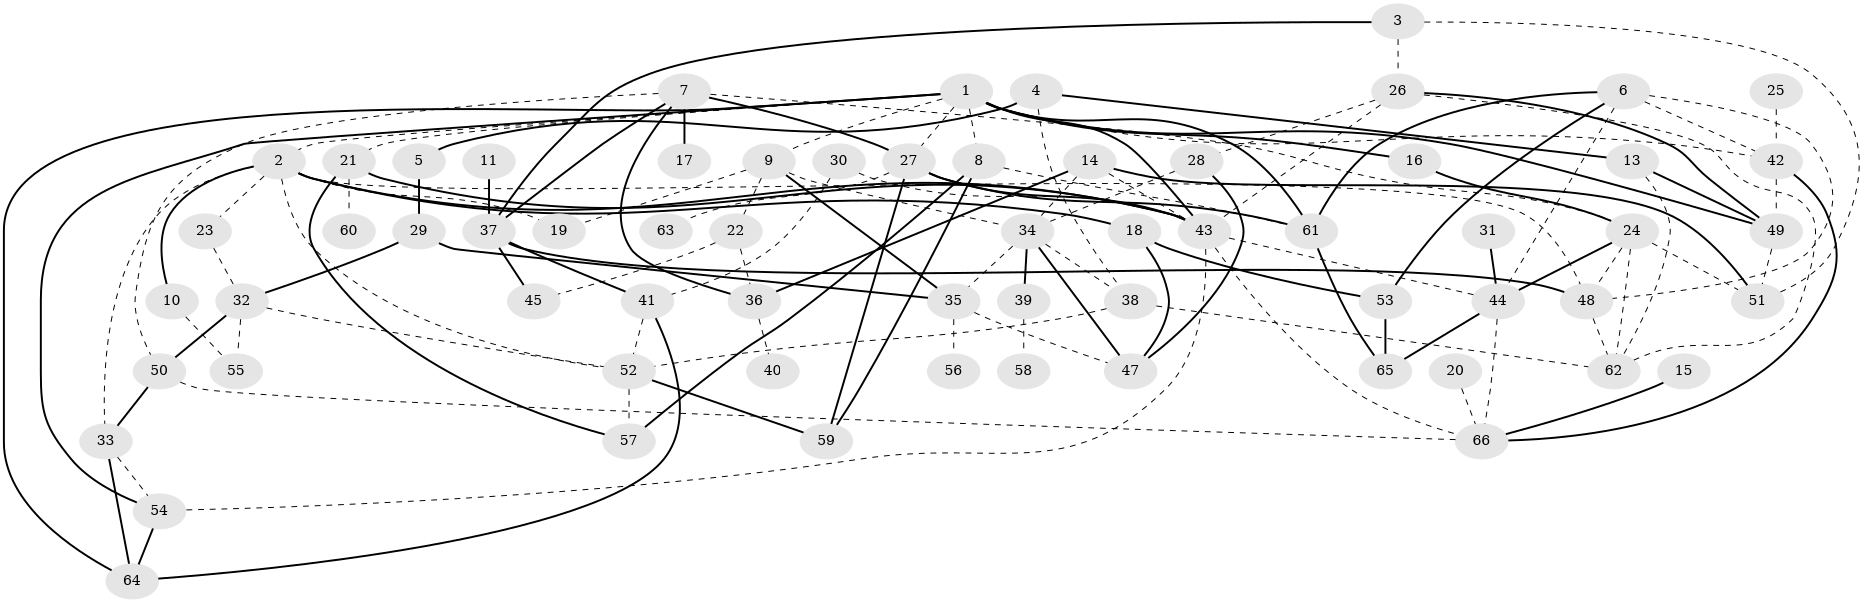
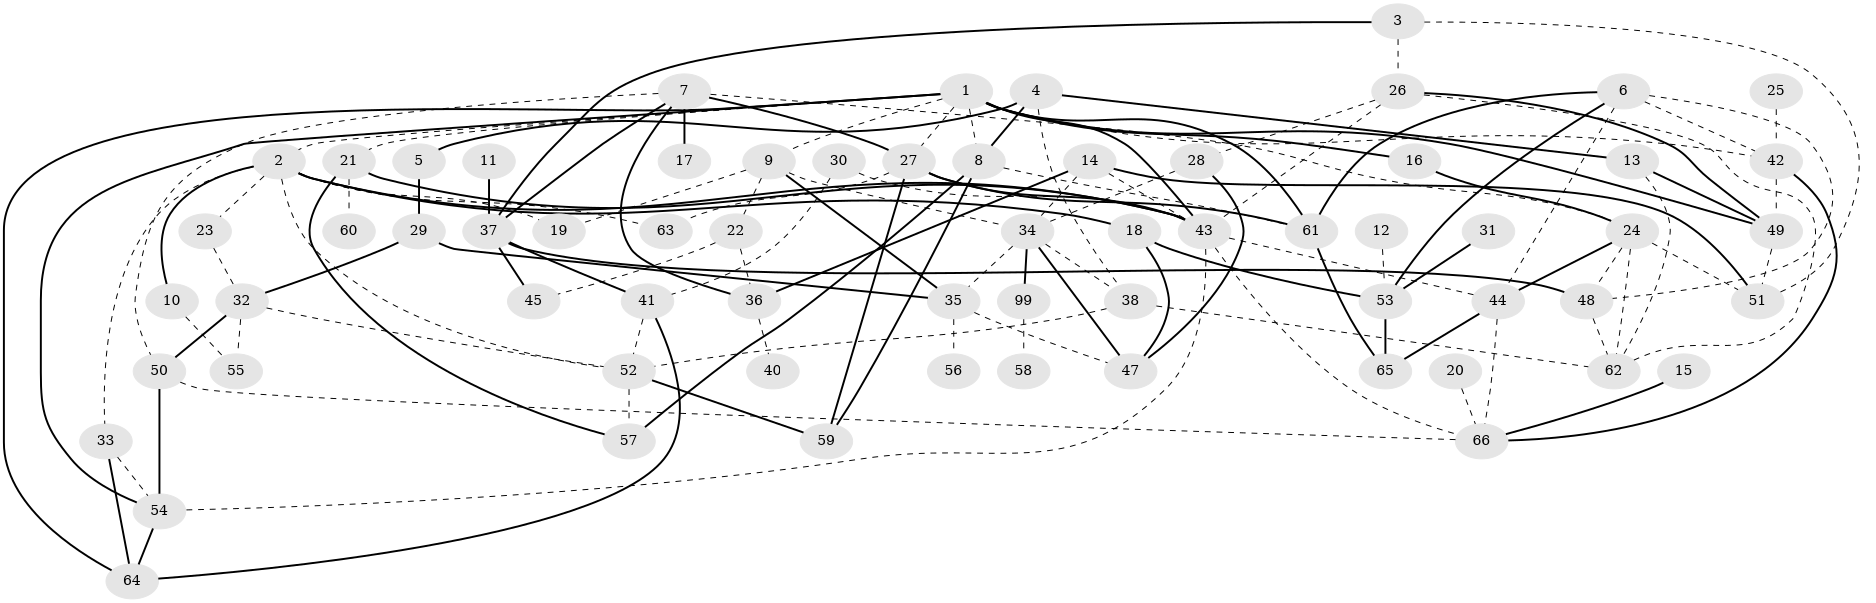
none -> (1008, 126)
(726, 187) -> (470, 202)
none -> (1382, 231)
(1493, 266) -> (1437, 266)
(1024, 301) -> (1024, 301)
(133, 406) -> (159, 441)
